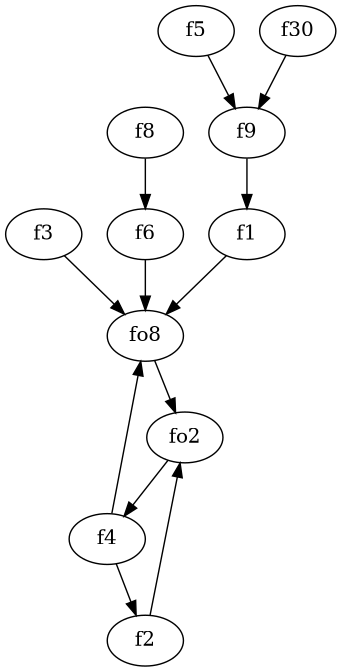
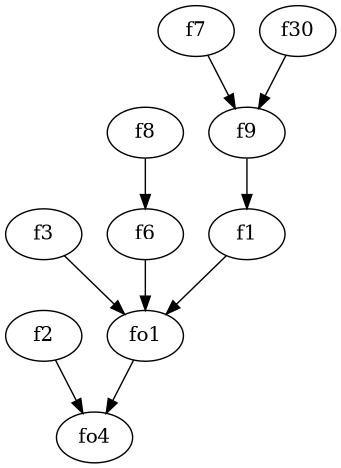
(196, 31) -> (196, 31)
(145, 336) -> (145, 336)
(185, 437) -> (95, 437)
(107, 539) -> none
